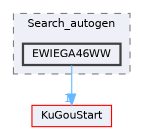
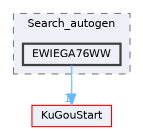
(72, 54) -> (72, 54)
